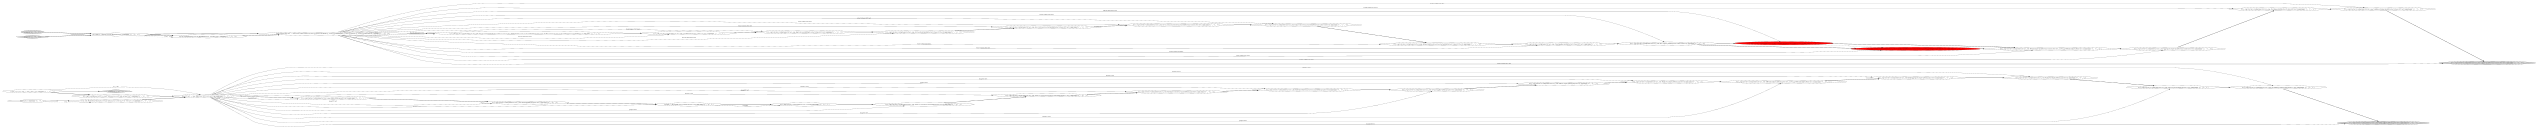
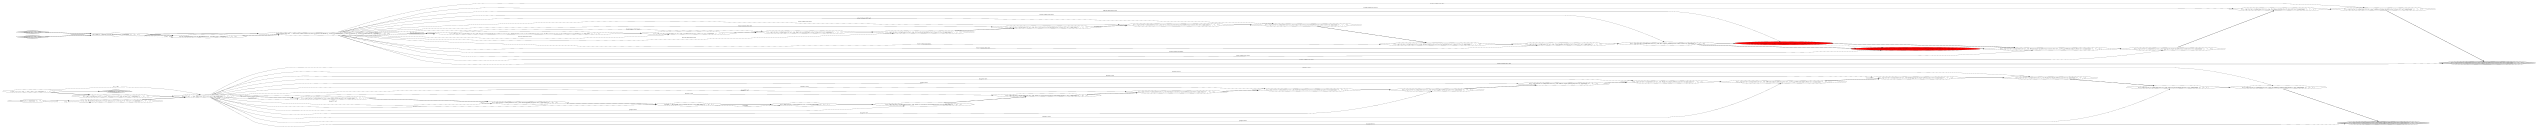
(33, 32) -> (33, 32)
